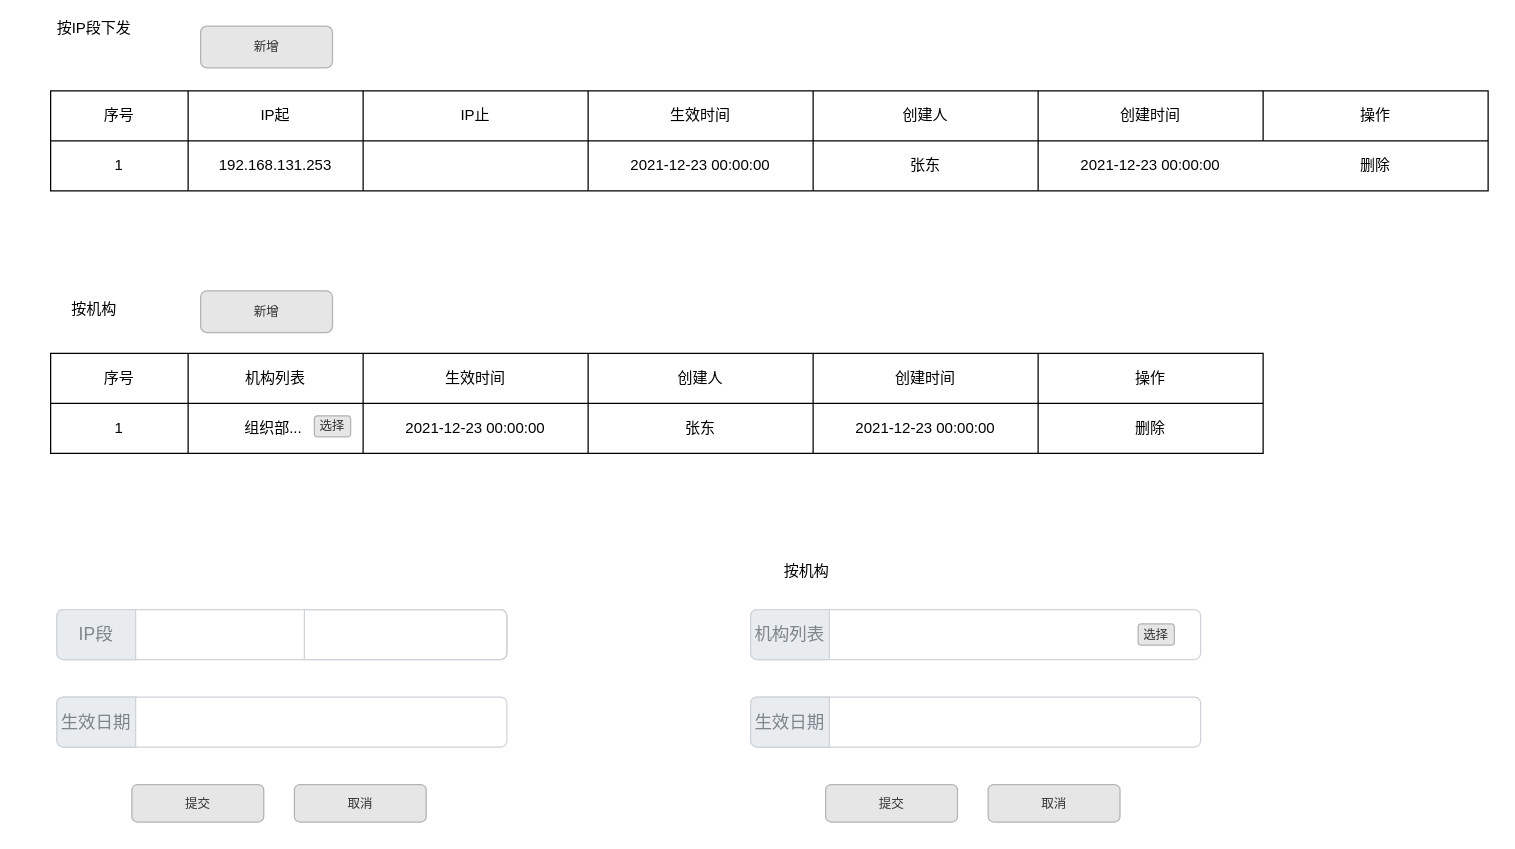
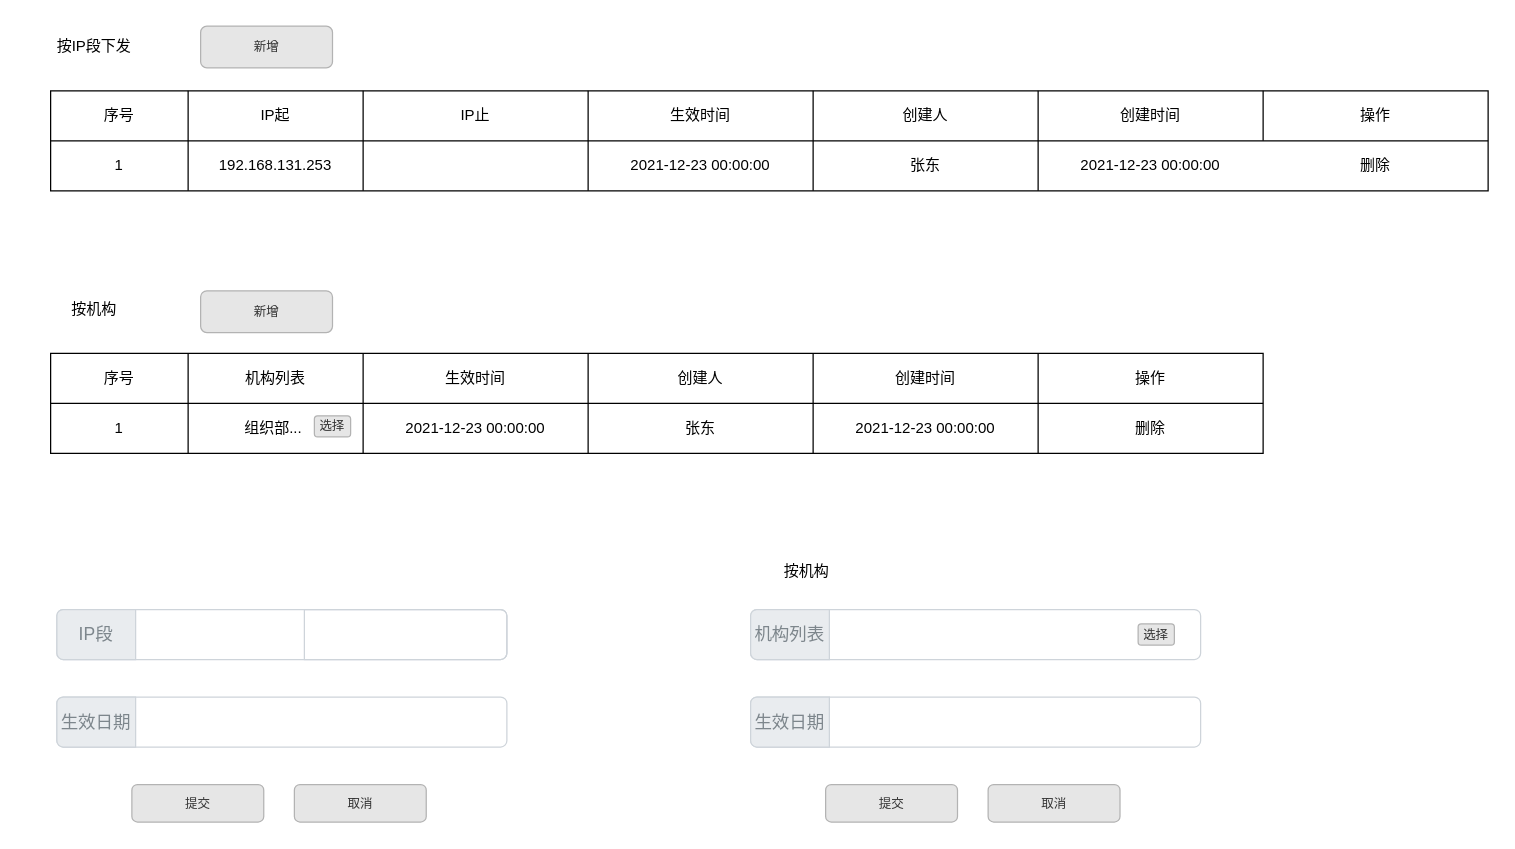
(94, 28) -> (94, 47)
